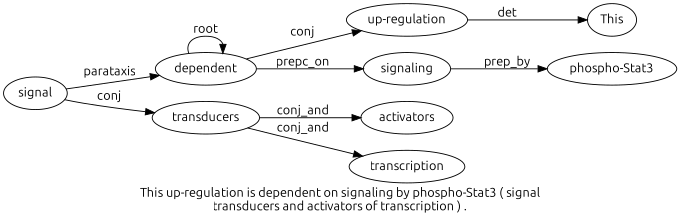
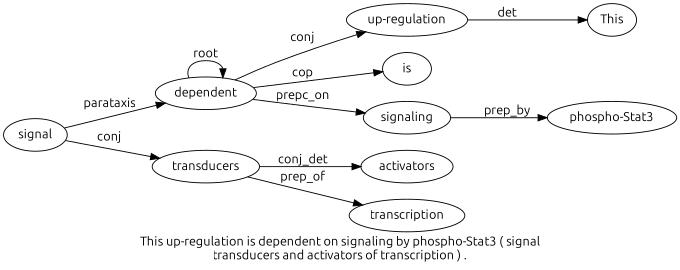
none -> (407, 69)
(303, 111) -> (303, 160)
(303, 128) -> (303, 177)
